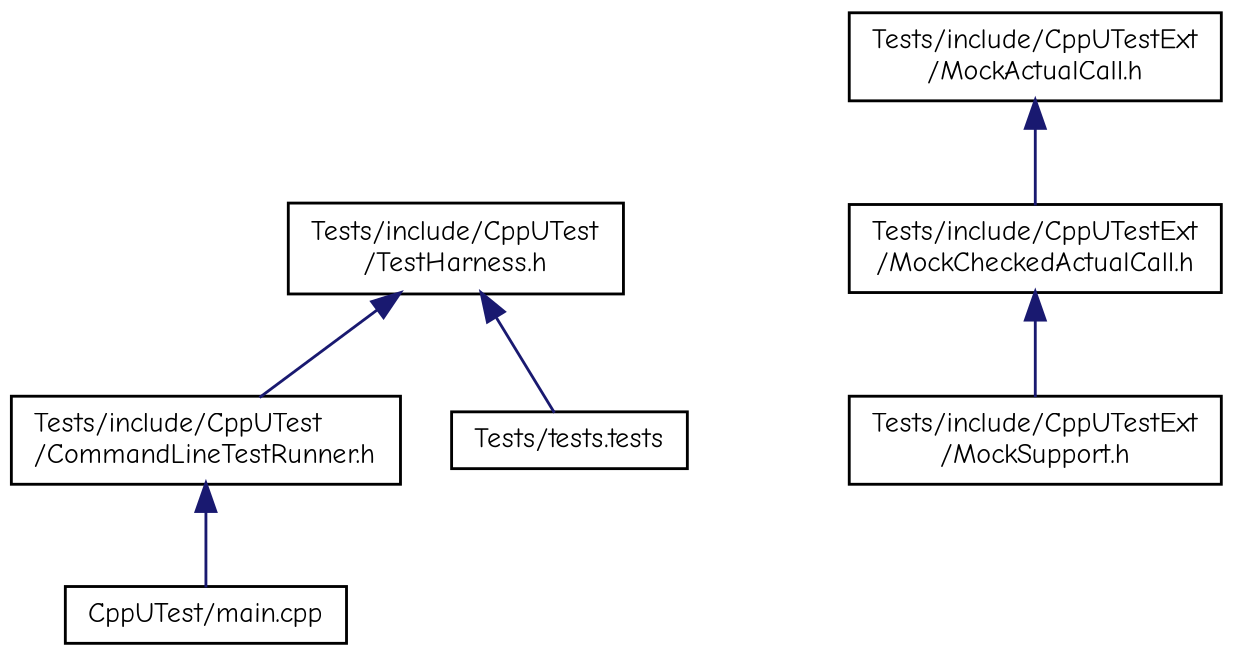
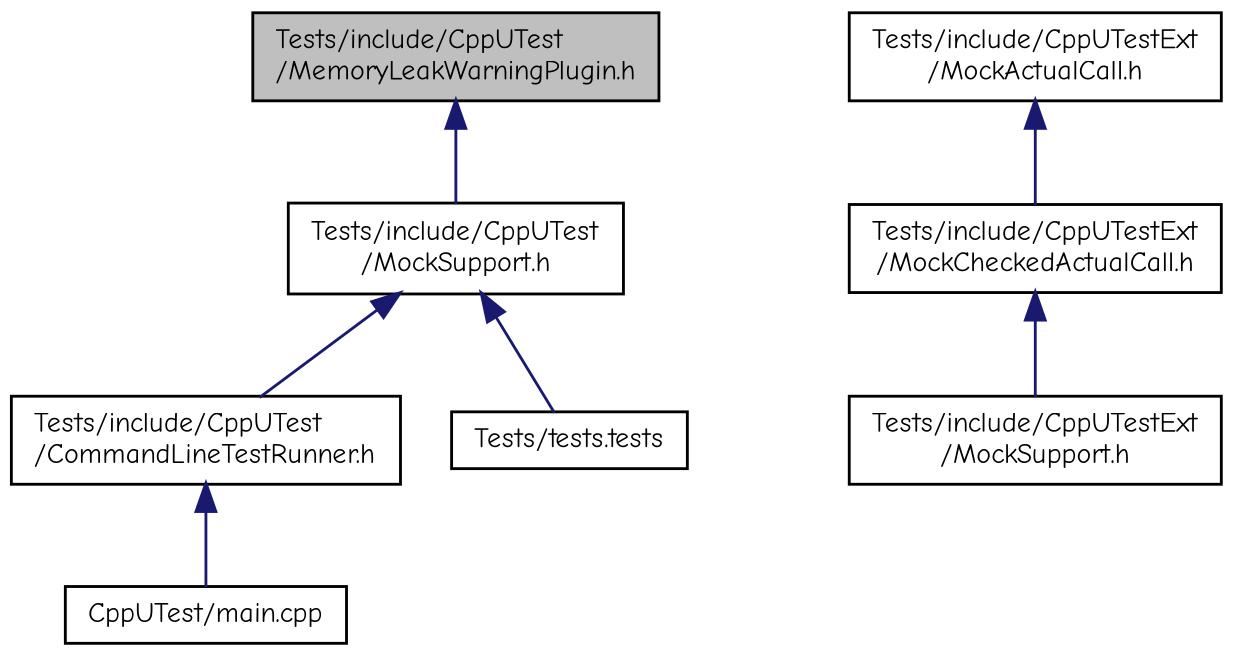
none -> (456, 57)
(456, 249) -> (456, 249)
